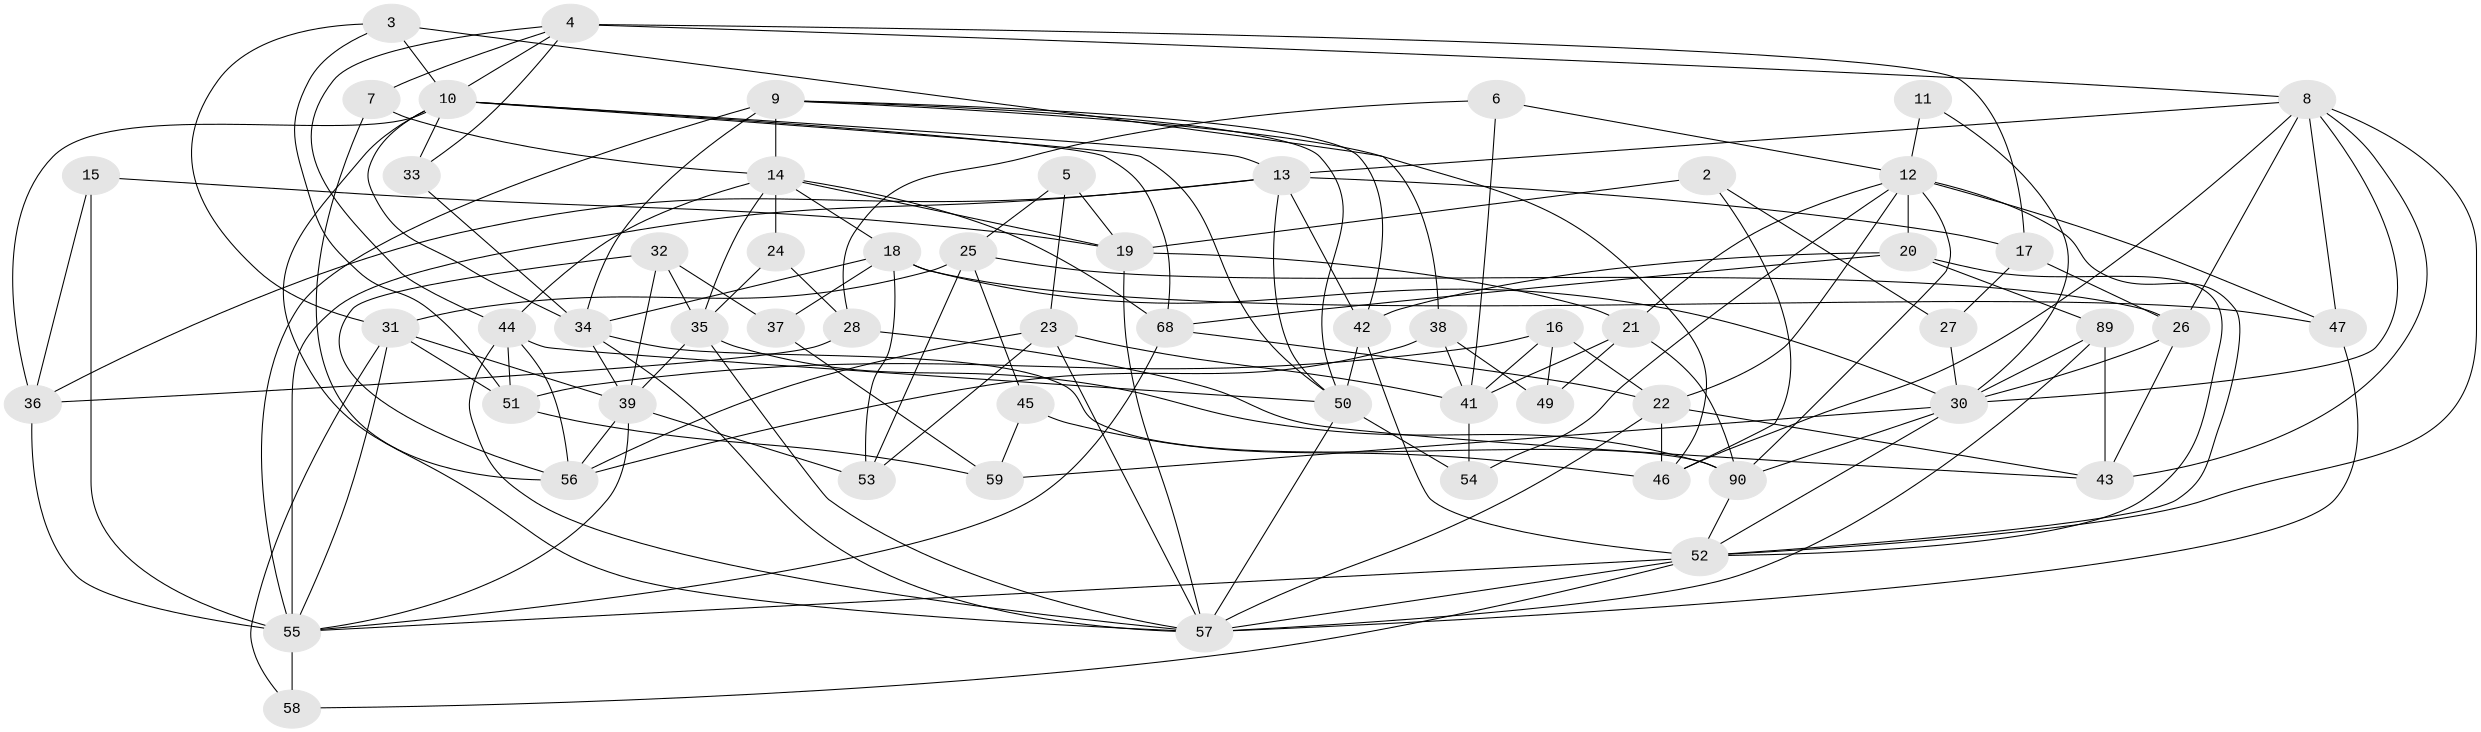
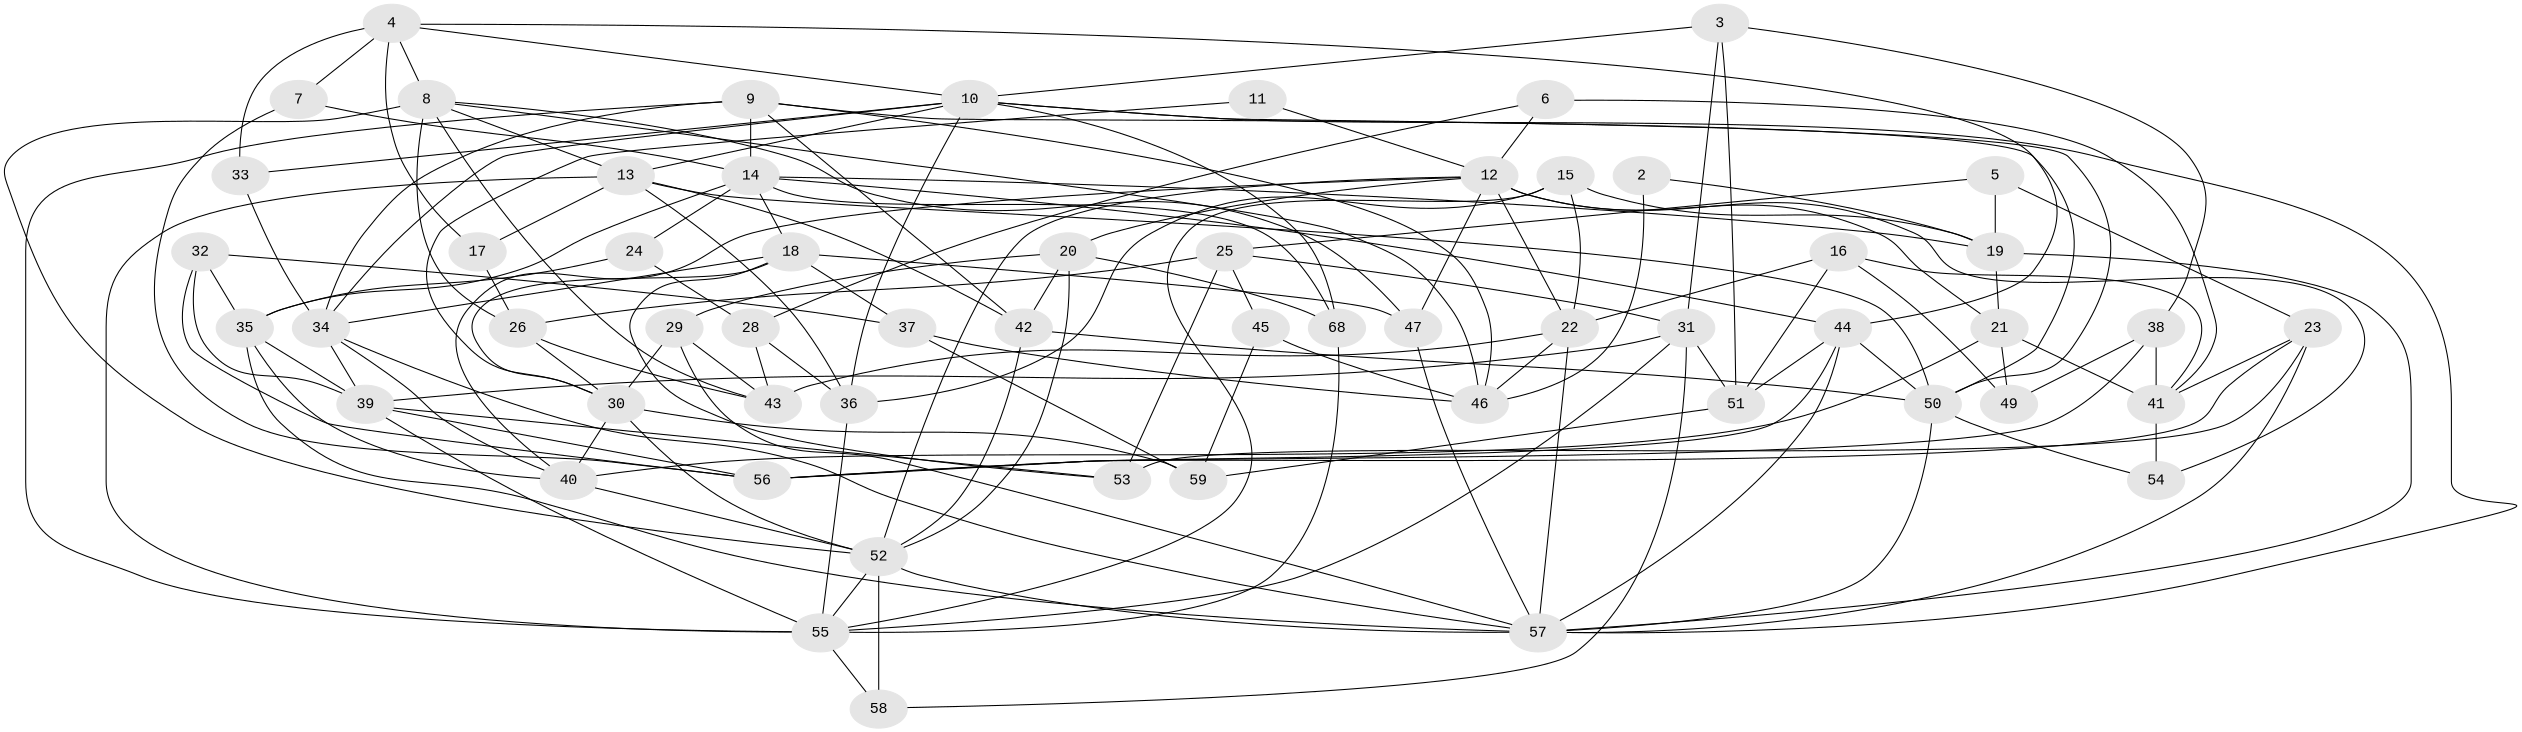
(1948, 328) -> none
(2105, 328) -> (674, 328)
(1415, 361) -> (1580, 246)
(2310, 368) -> none
none -> (1153, 371)
(1738, 480) -> (569, 480)
